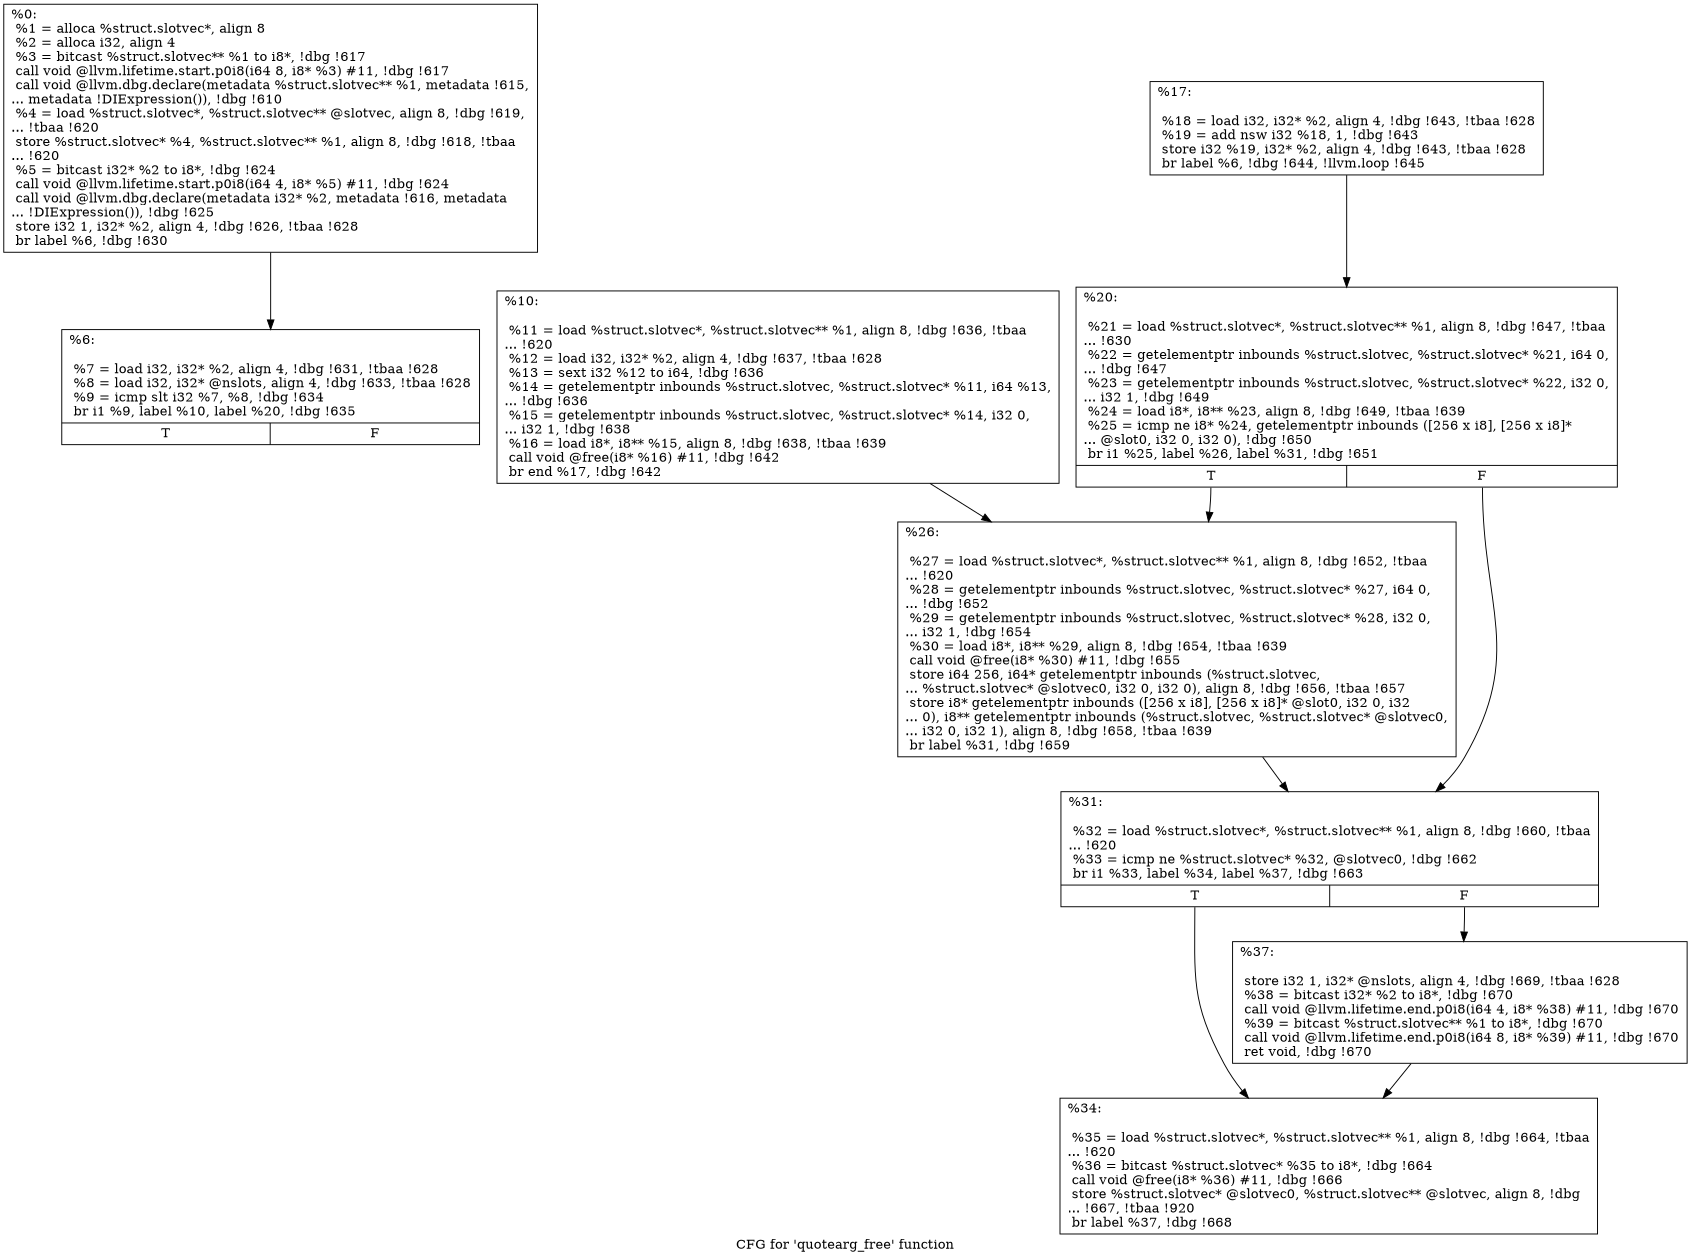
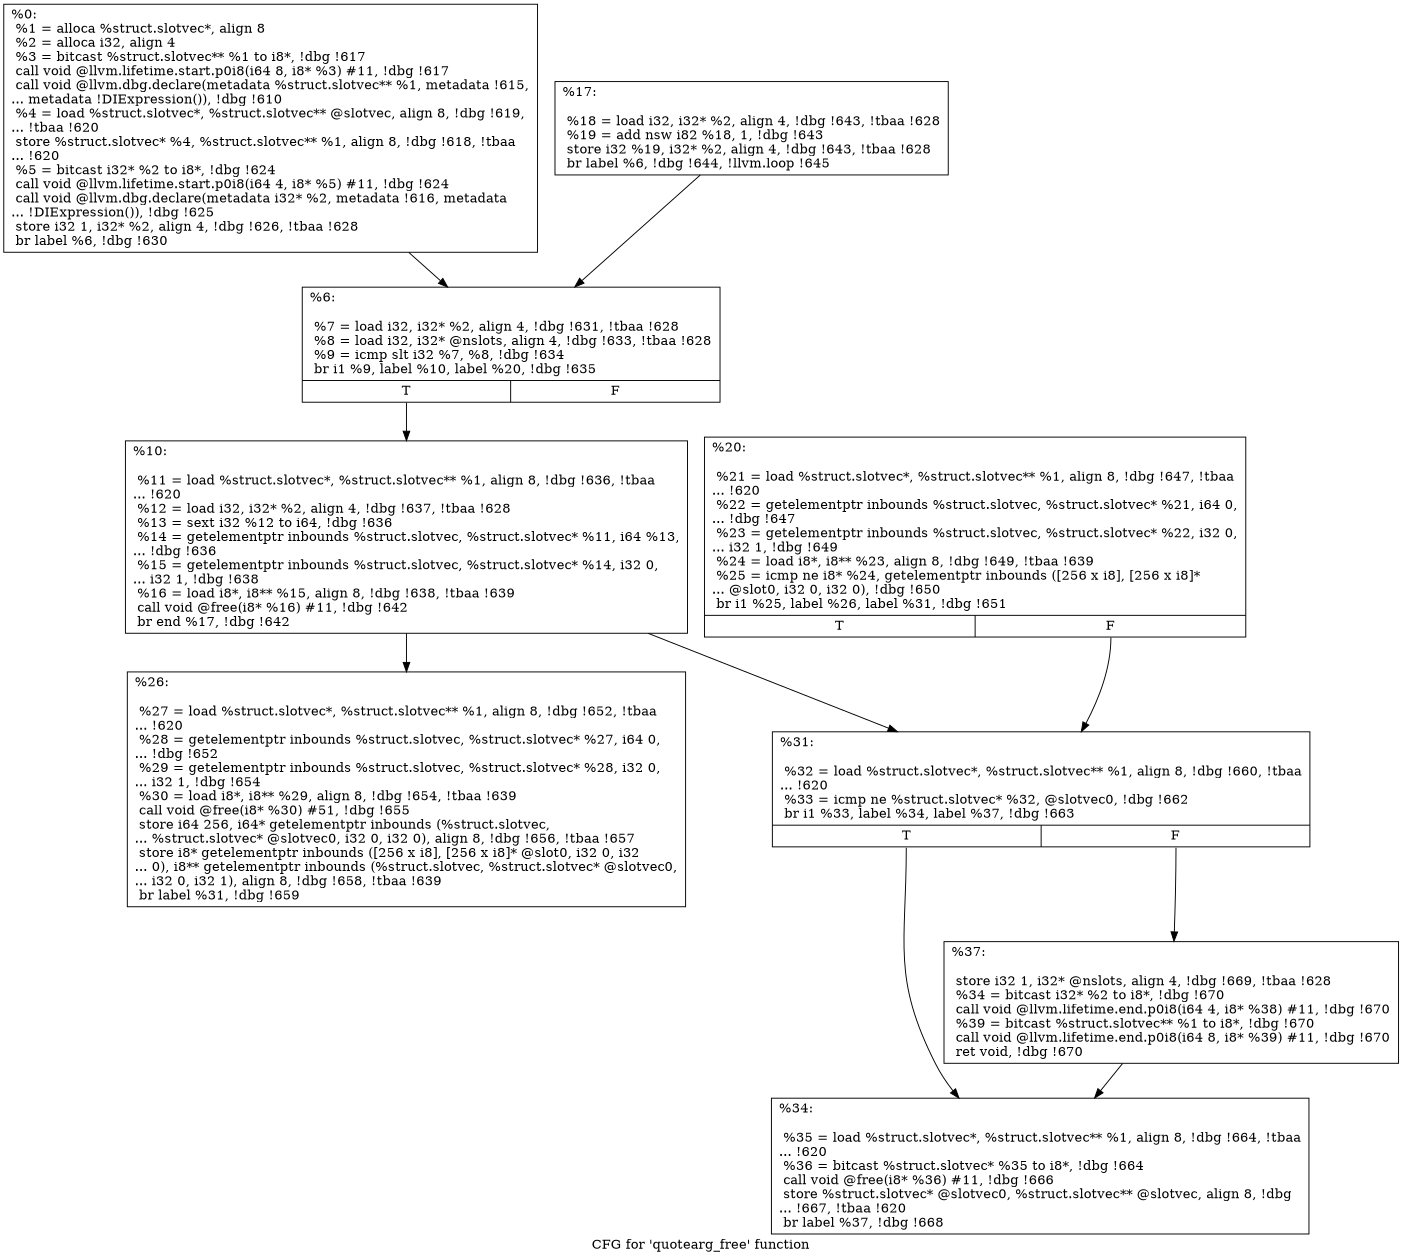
(1288, 135) -> (693, 135)
(1347, 226) -> (641, 228)
(1108, 341) -> (737, 491)
none -> (406, 417)
(1211, 500) -> none
(1043, 661) -> (273, 811)
(1273, 770) -> (768, 681)
(1377, 995) -> (1088, 995)
(1132, 1209) -> (843, 1209)
